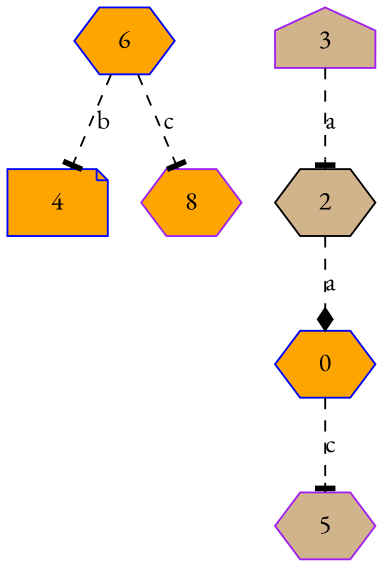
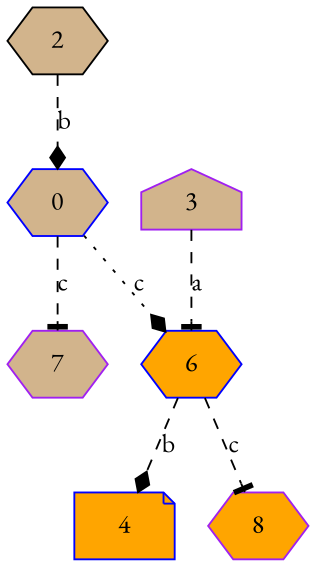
(325, 114) -> (191, 275)
(93, 117) -> (162, 435)
none -> (117, 275)
(331, 283) -> (65, 122)
(325, 364) -> (58, 203)
(325, 526) -> (58, 364)
